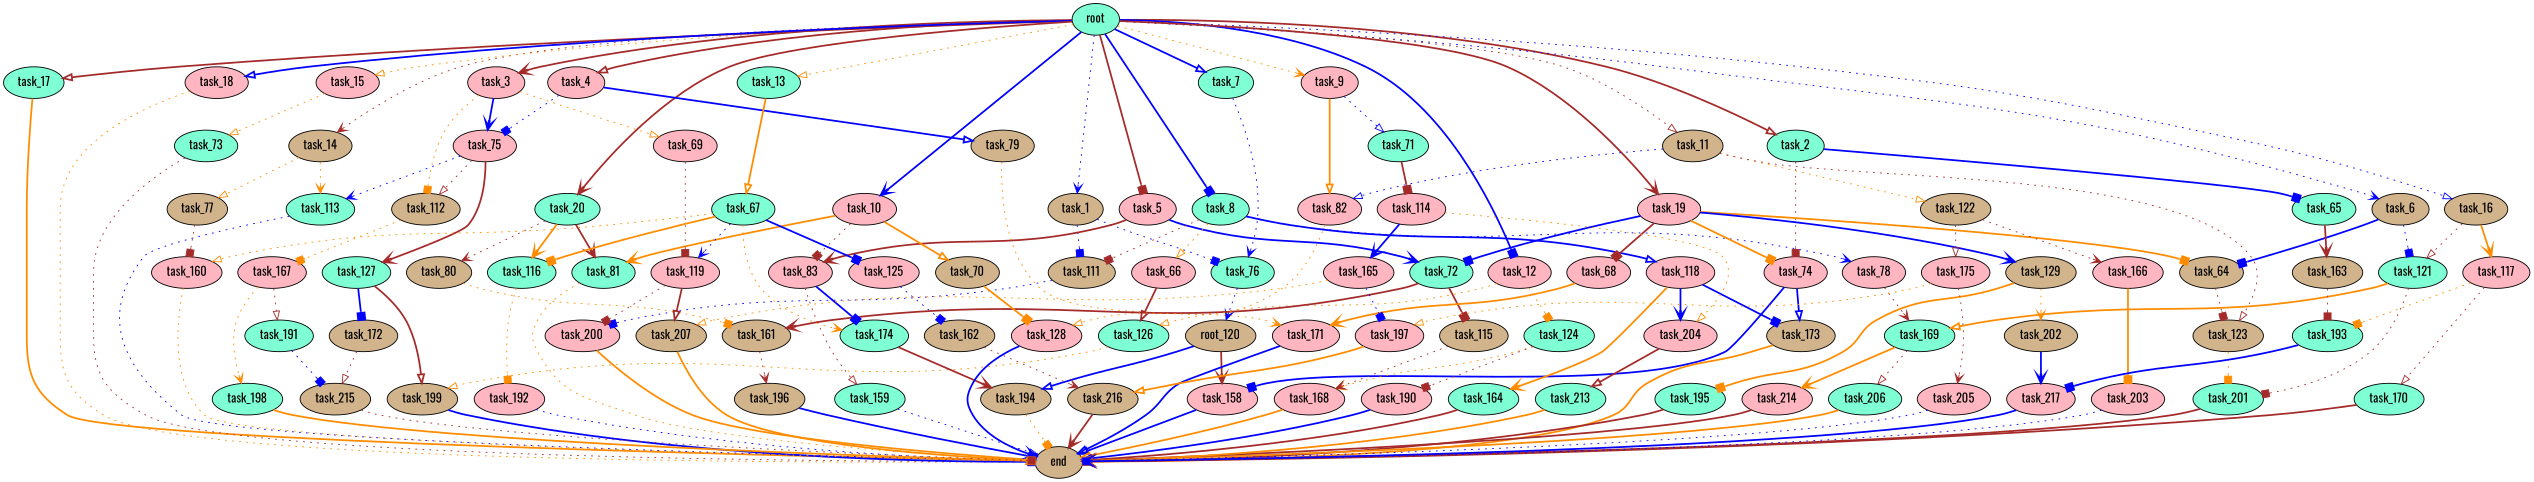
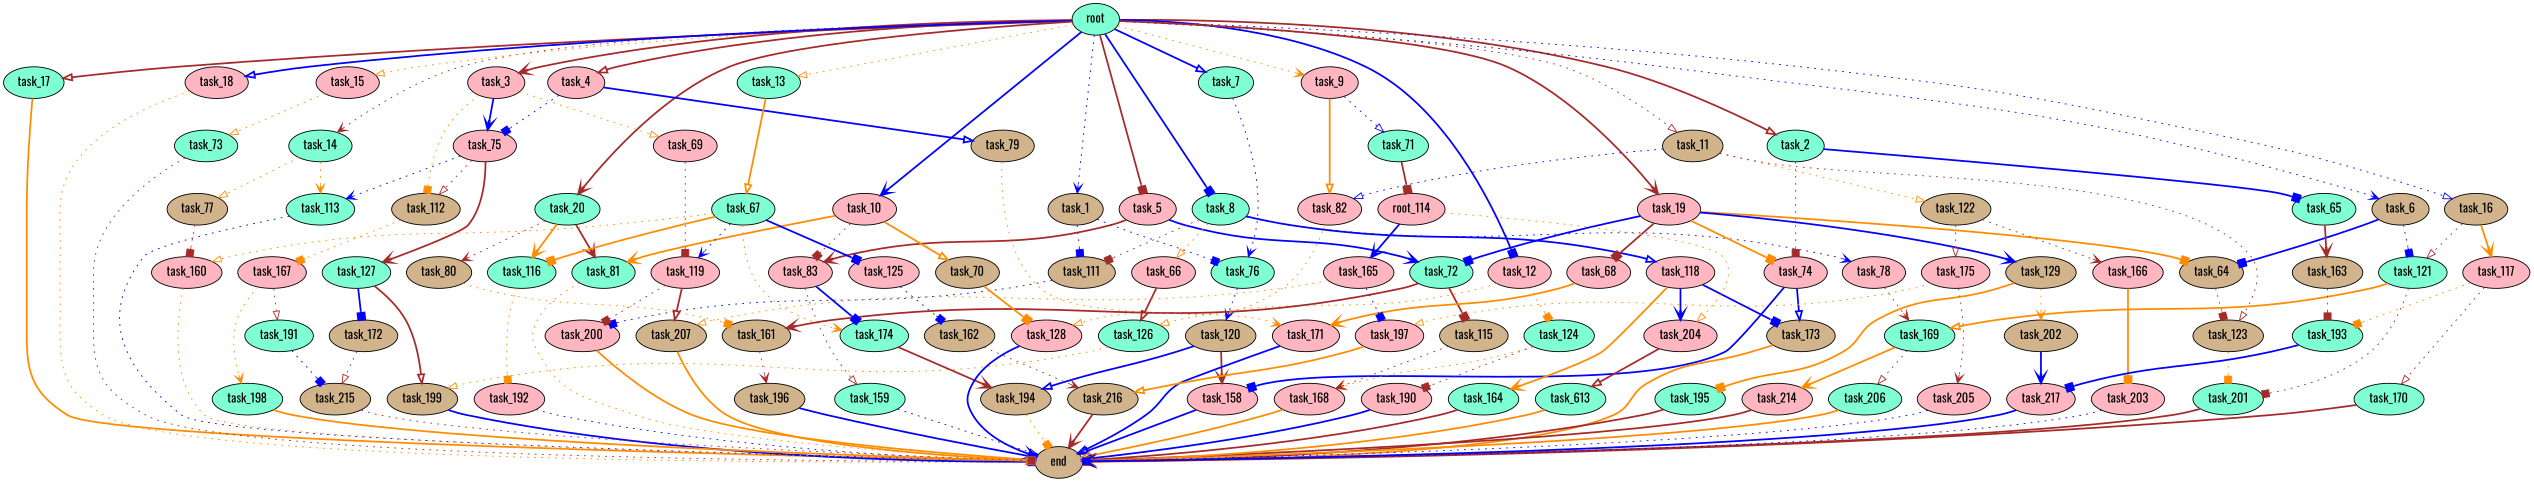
(320, 146) -> (320, 146)
(1411, 209) -> (1411, 209)
(1221, 336) -> (1221, 336)
(1571, 399) -> (1571, 399)
